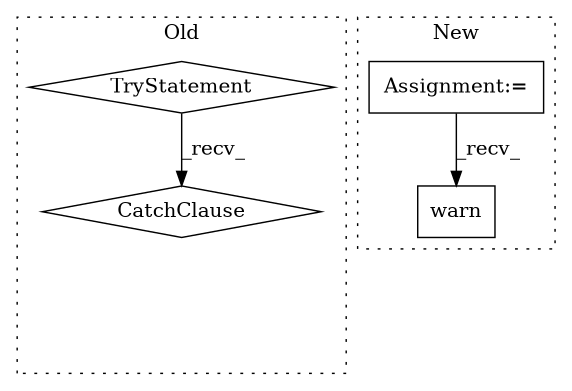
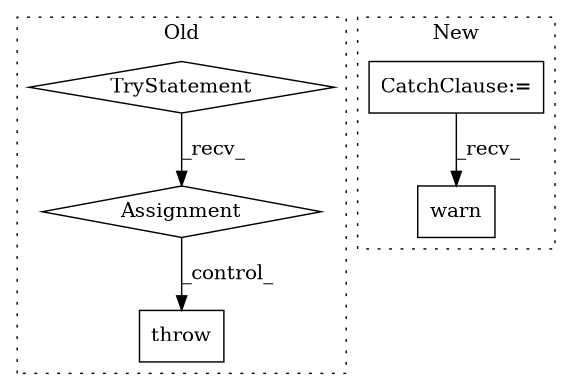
(456, 87) -> (456, 87)
(182, 212) -> (182, 212)
none -> (182, 336)
